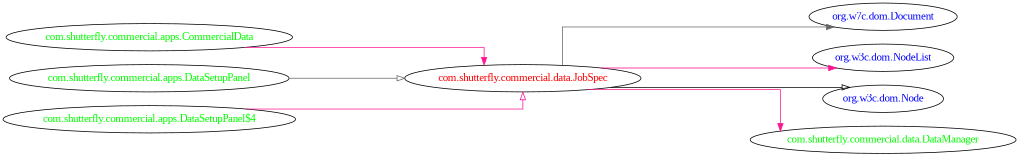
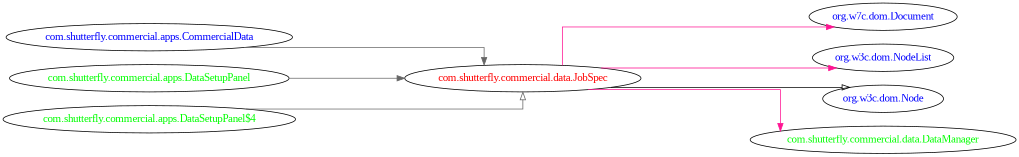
(675, 27) -> (675, 27)
(149, 37) -> (149, 37)
(369, 47) -> (369, 47)
(343, 78) -> (343, 78)
(389, 109) -> (389, 109)
